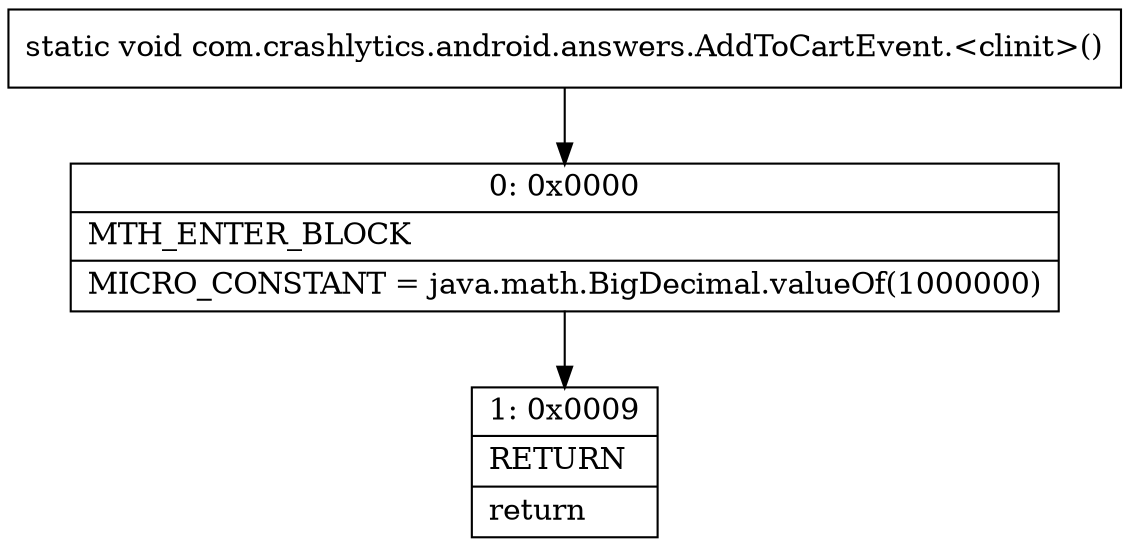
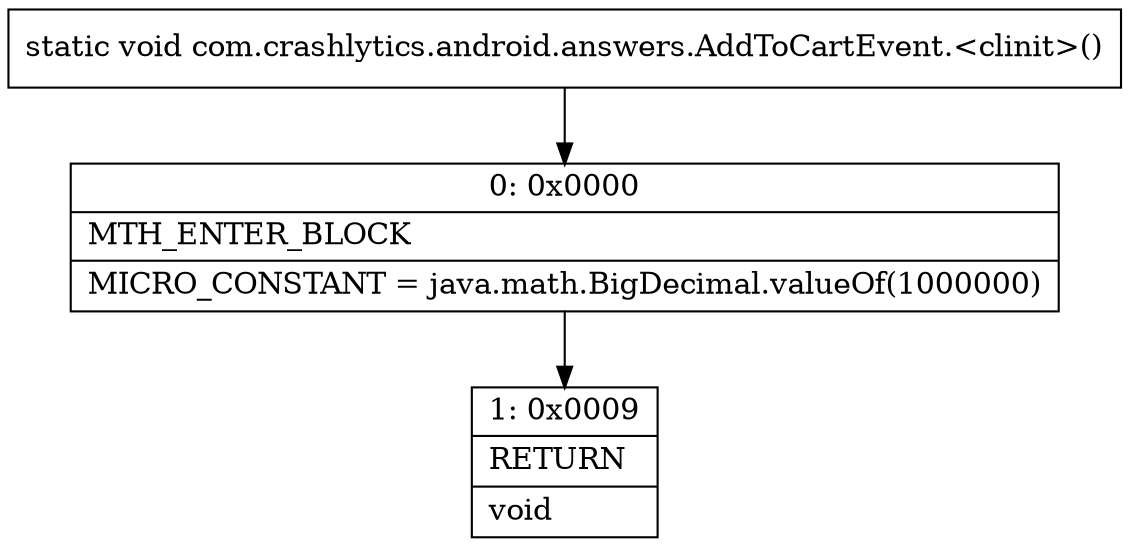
(537, 511) -> (521, 511)
